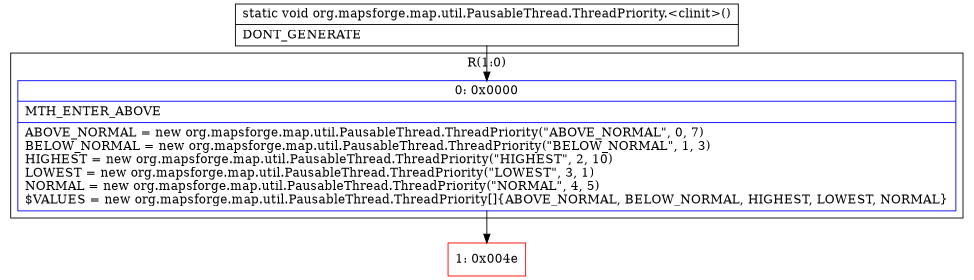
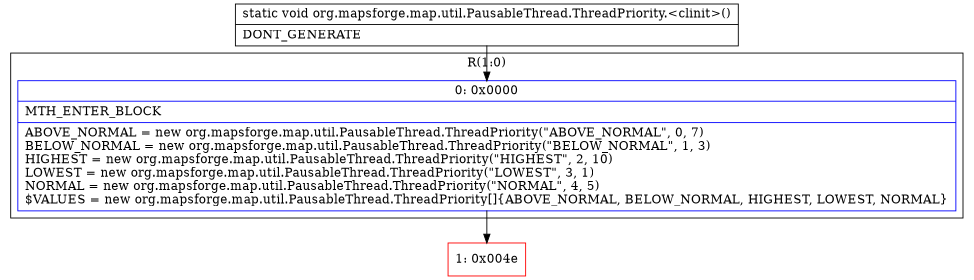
(94, 111) -> (94, 111)
